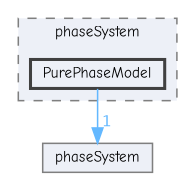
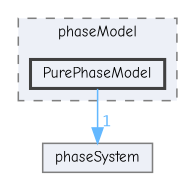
(98, 33) -> (98, 33)
